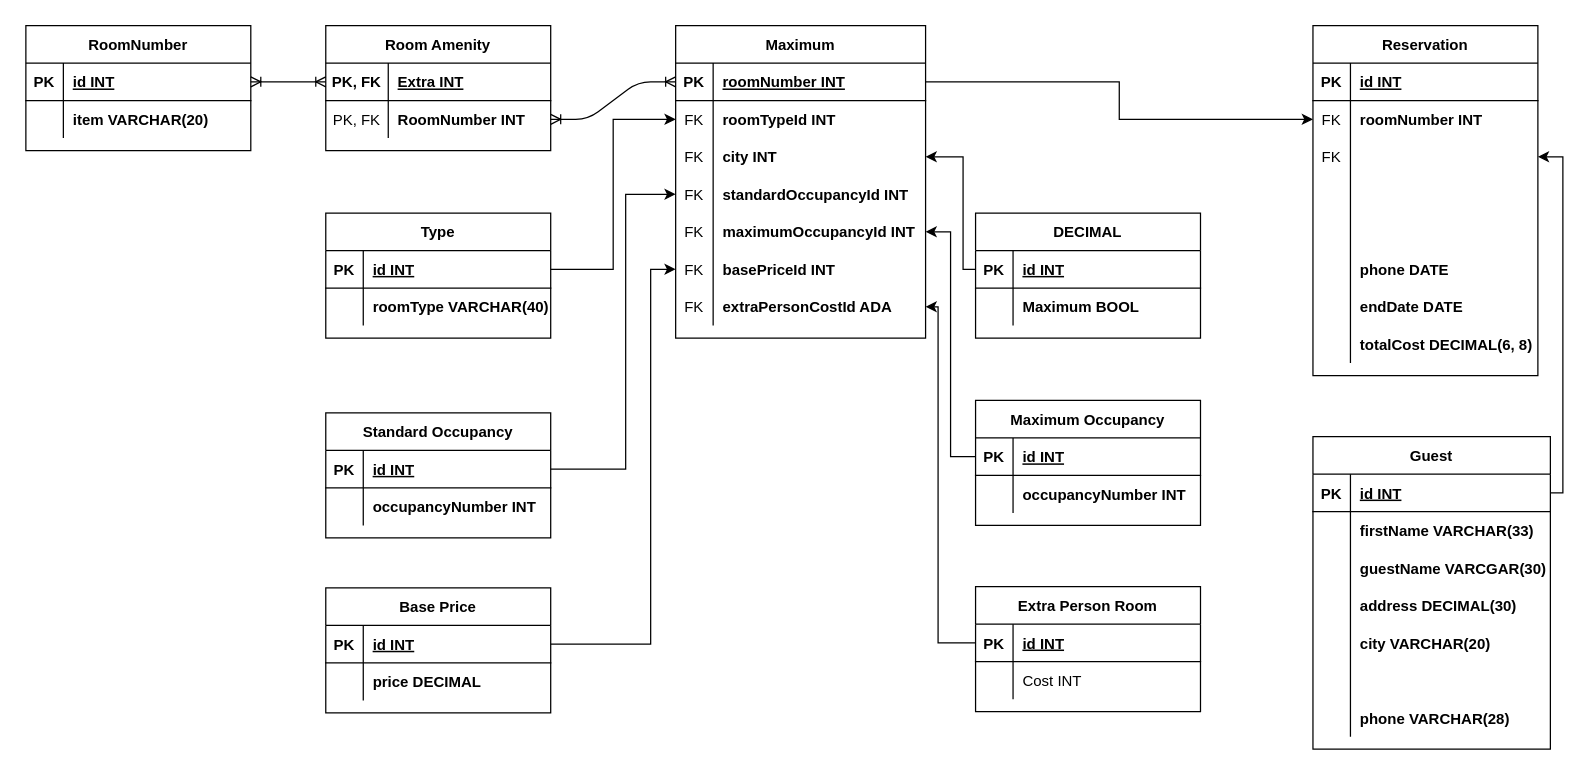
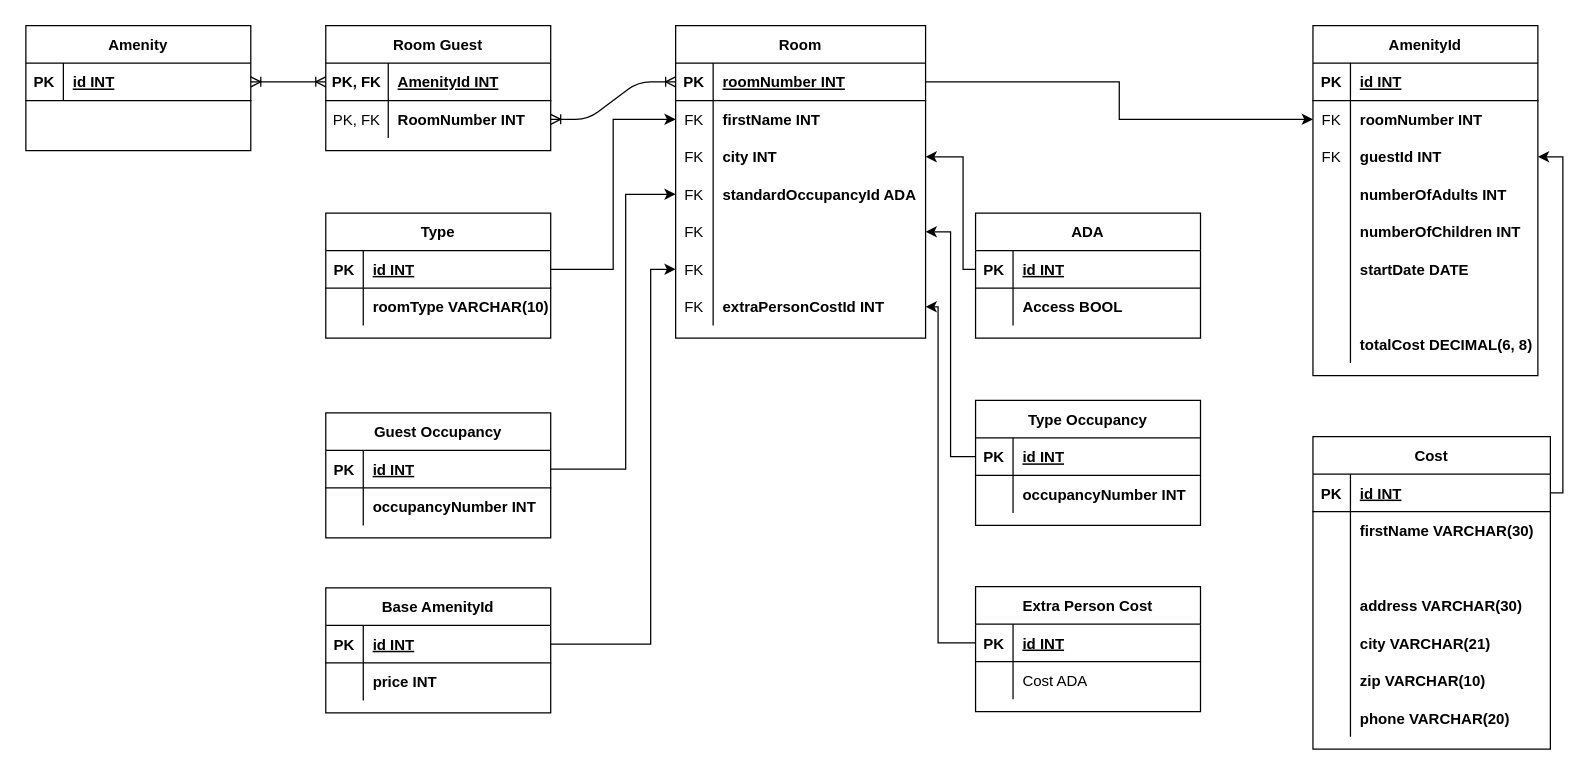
(138, 45) -> (138, 45)
(438, 45) -> (438, 45)
(800, 45) -> (800, 45)
(1425, 45) -> (1425, 45)
(433, 83) -> (448, 83)
(157, 119) -> none
(779, 120) -> (773, 120)
none -> (1444, 157)
none -> (1444, 194)
(817, 195) -> (817, 195)
(819, 232) -> none
none -> (1444, 232)
(1088, 233) -> (1088, 233)
(819, 269) -> none
(1400, 270) -> (1417, 270)
(1444, 307) -> none
(455, 308) -> (455, 308)
(809, 308) -> (809, 308)
(1069, 308) -> (1067, 308)
(1088, 420) -> (1088, 420)
(438, 433) -> (438, 433)
(1431, 456) -> (1431, 456)
(1444, 531) -> (1444, 531)
(1451, 568) -> none
(1088, 606) -> (1088, 606)
(1438, 606) -> (1438, 606)
(438, 608) -> (438, 608)
(1423, 644) -> (1423, 644)
(1054, 681) -> (1054, 681)
none -> (1451, 681)
(423, 683) -> (406, 683)
(1429, 719) -> (1429, 719)
